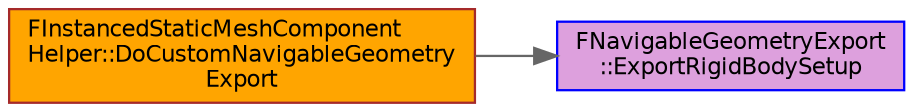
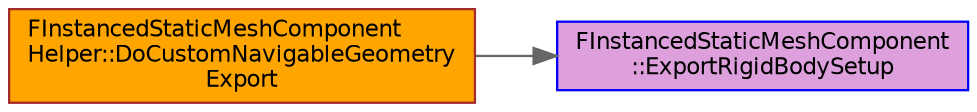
(731, 56) -> (763, 56)
